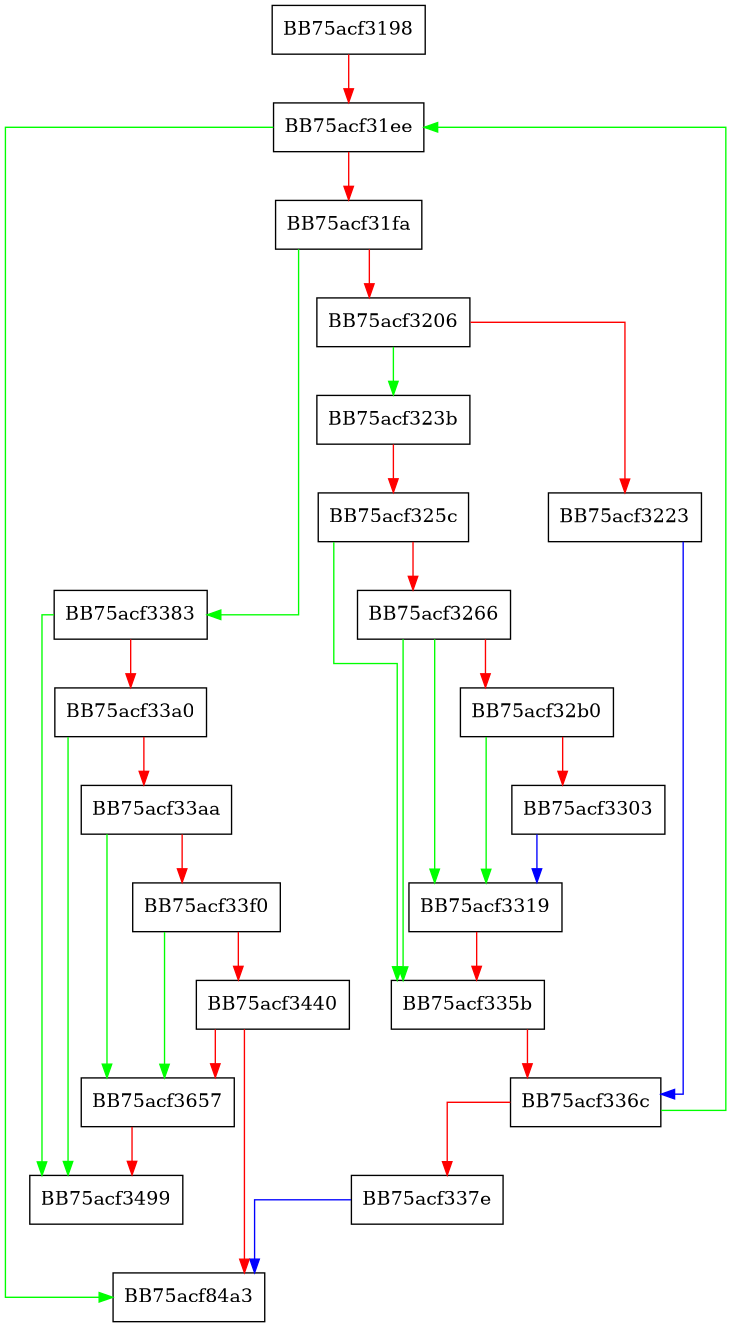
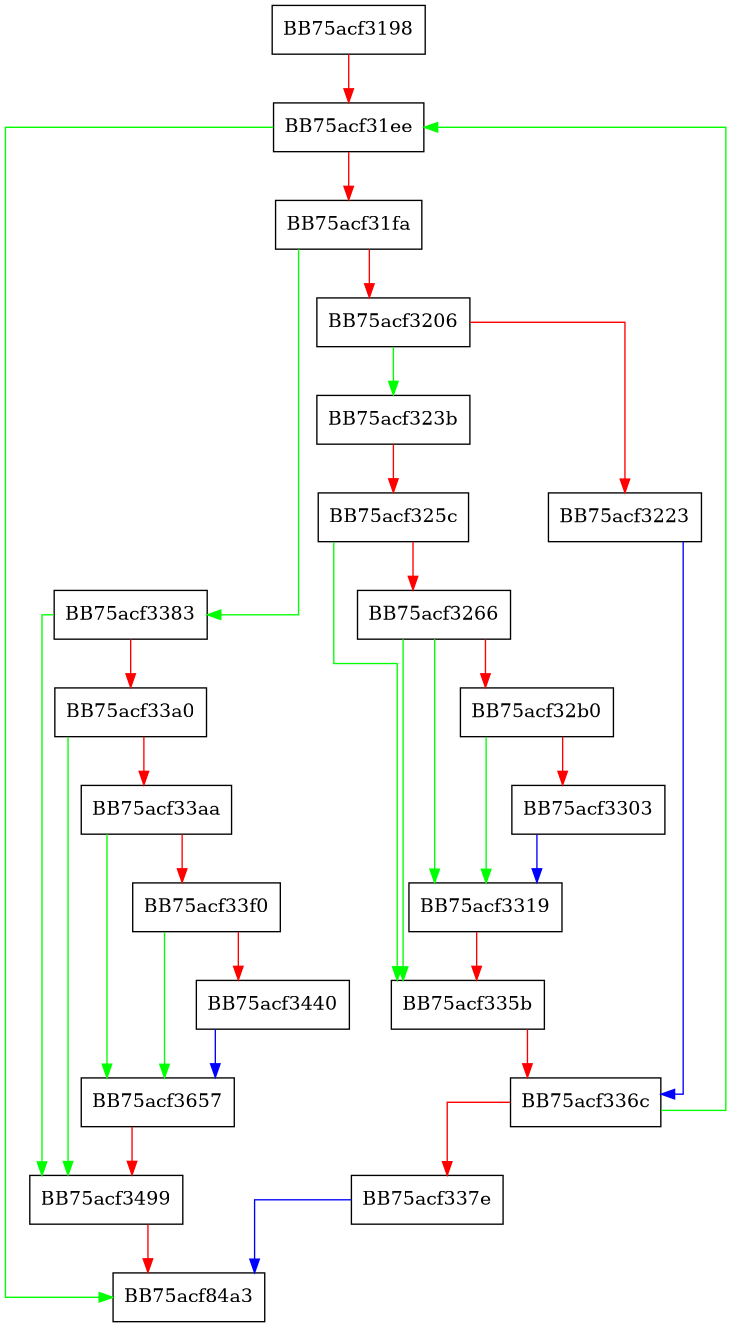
(215, 1047) -> (215, 1047)
(244, 1144) -> (148, 1242)
